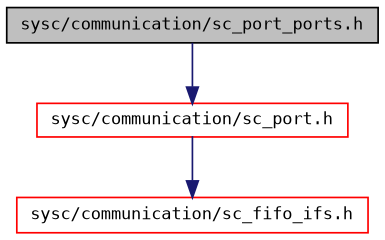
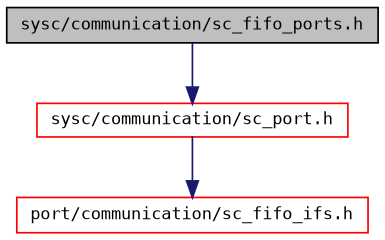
(192, 25) -> (192, 25)
(192, 215) -> (192, 215)
